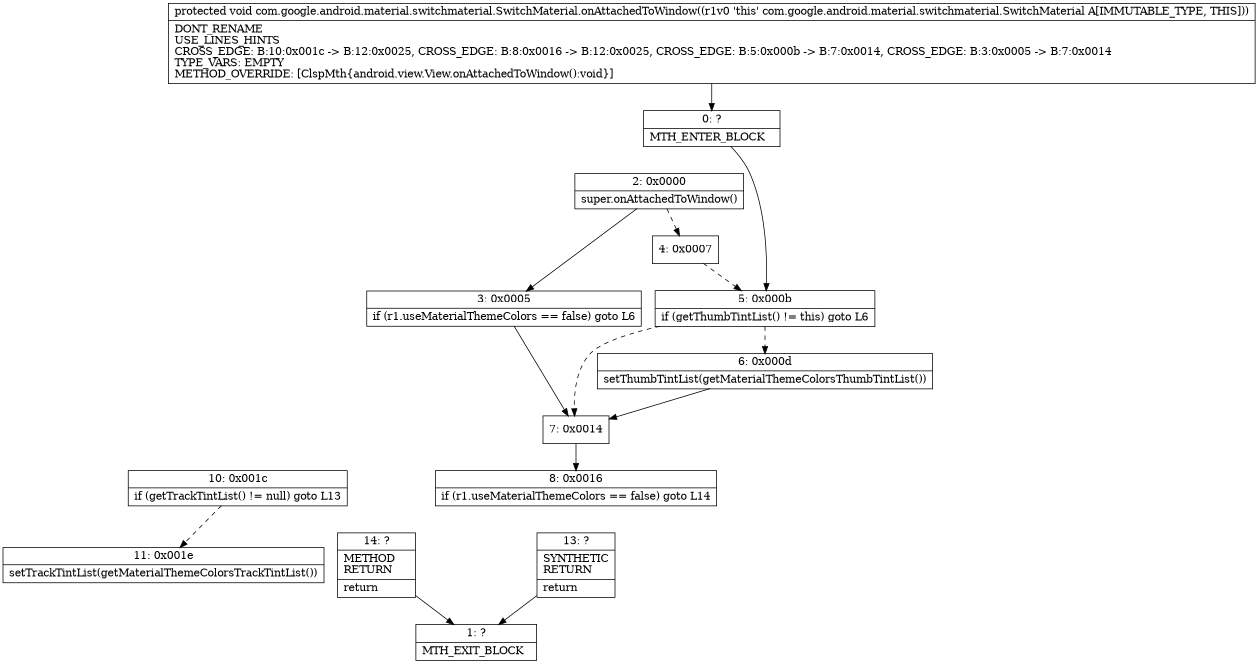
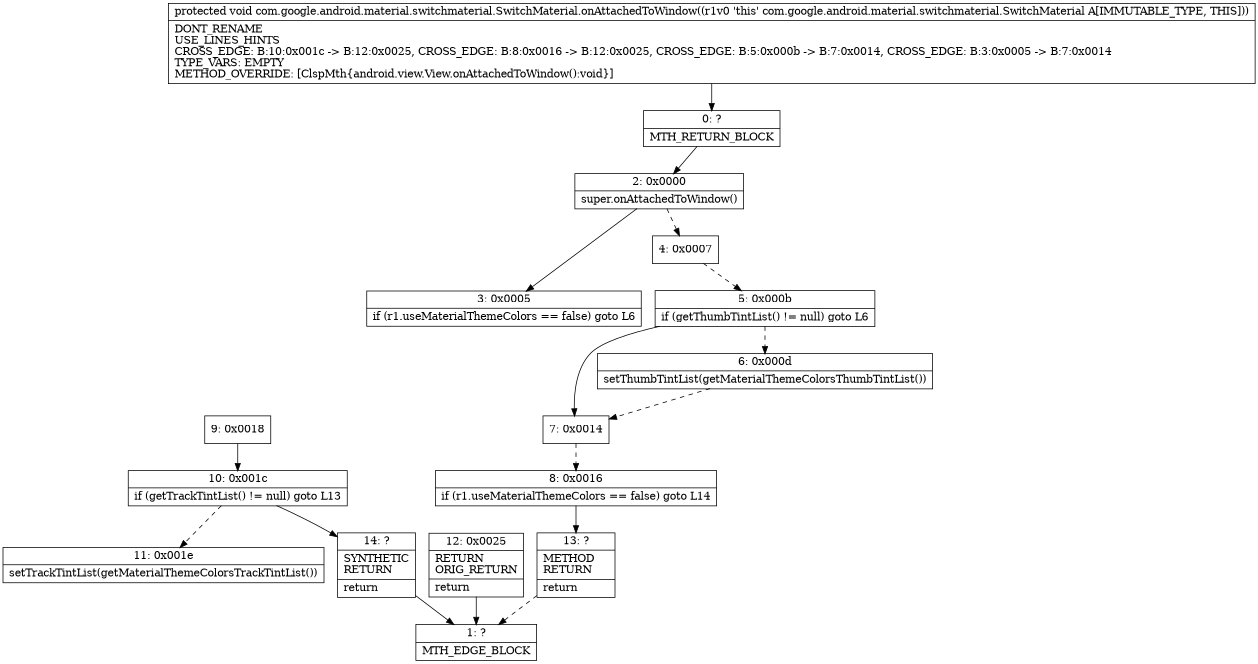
(707, 137) -> (712, 137)
(761, 211) -> (688, 157)
(765, 317) -> (765, 317)
(597, 348) -> (597, 348)
(539, 368) -> none
(663, 403) -> (663, 403)
none -> (238, 430)
(576, 453) -> (576, 453)
none -> (576, 516)
none -> (304, 519)
(369, 559) -> (376, 559)
(576, 559) -> (569, 559)
none -> (476, 565)
(521, 608) -> (521, 608)
(473, 651) -> (476, 651)
